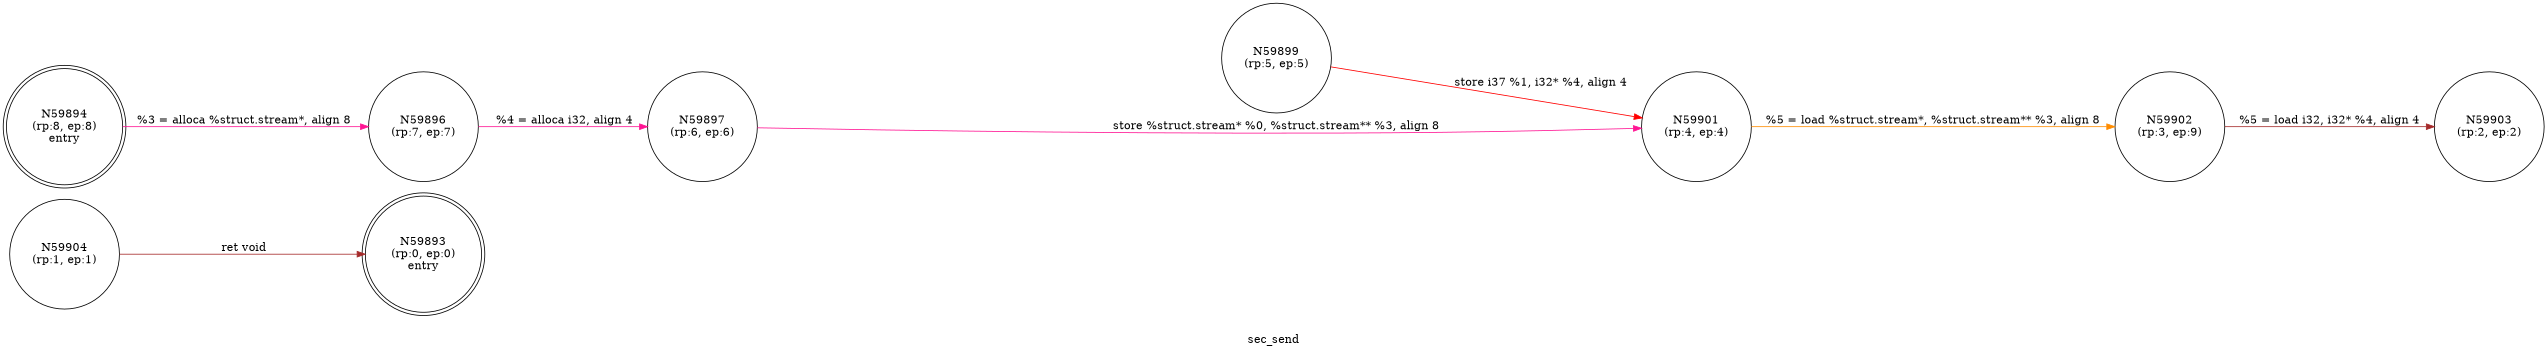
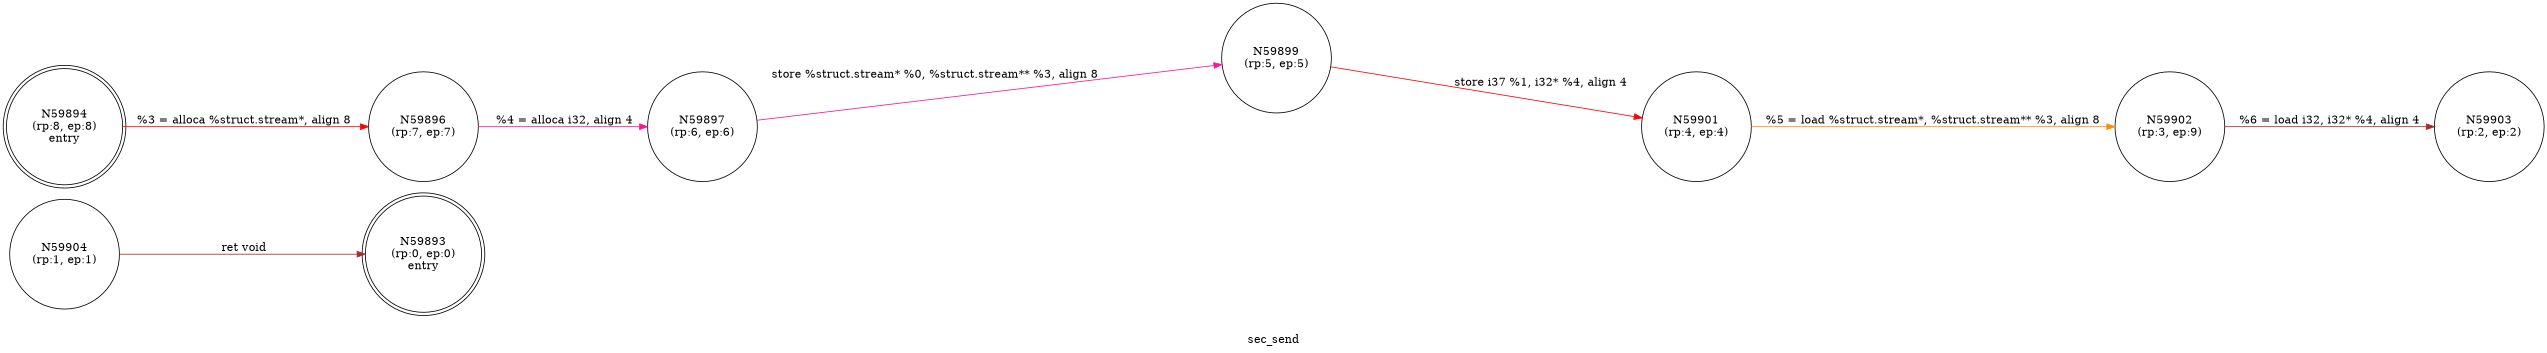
(2330, 121) -> (2330, 121)
(242, 127) -> (242, 127)
(1195, 133) -> (985, 93)
